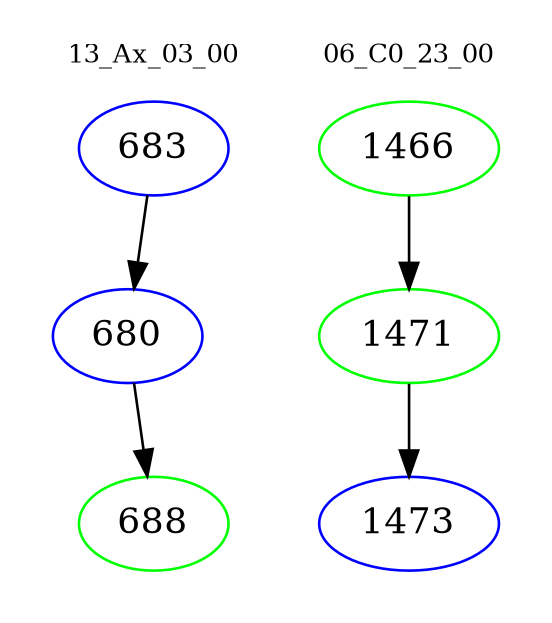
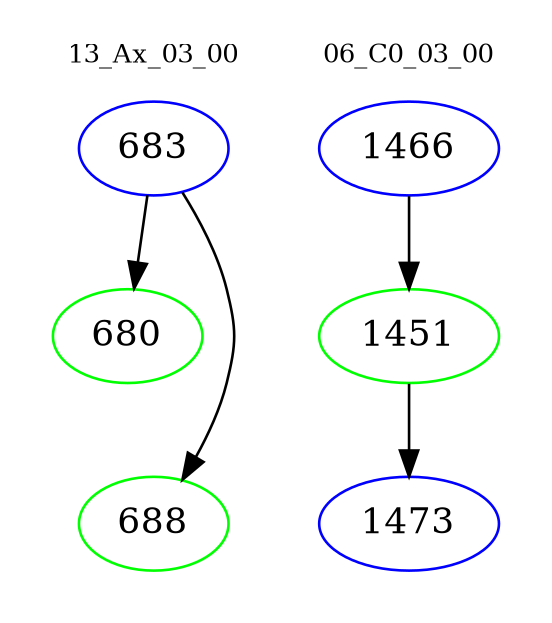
(409, 56) -> (409, 56)
(409, 149) -> (409, 149)
(128, 336) -> (128, 336)
(409, 336) -> (409, 336)
(139, 416) -> (233, 323)
